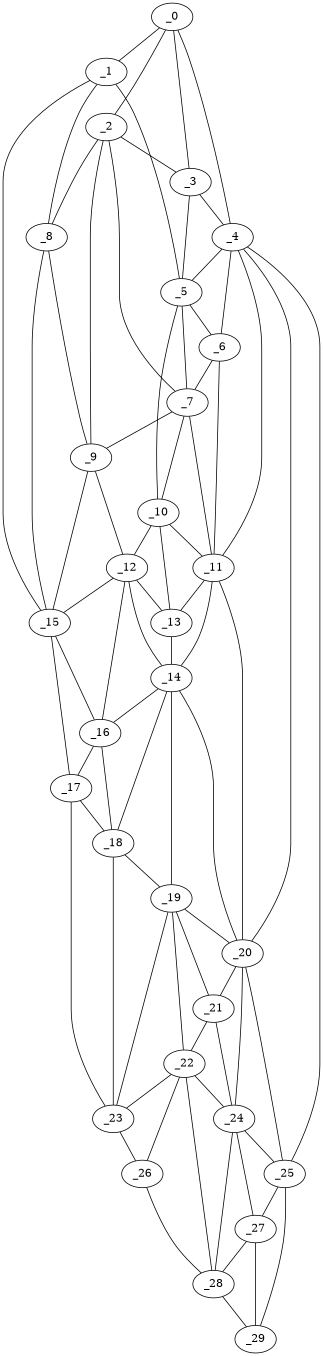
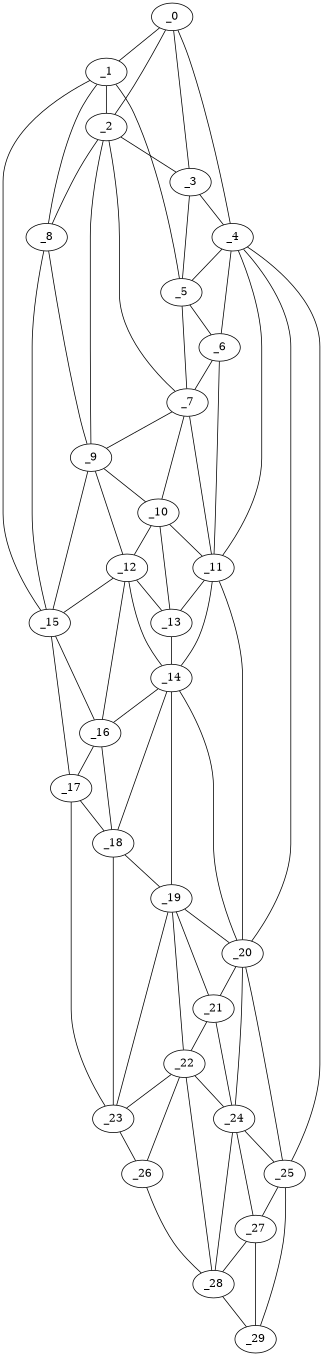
none -> (106, 100)
(159, 401) -> (125, 485)
